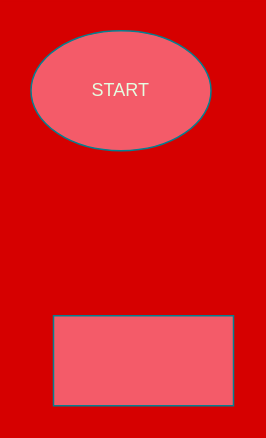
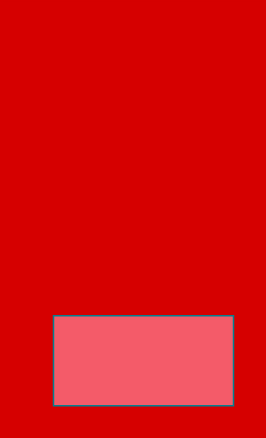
(121, 91) -> none
